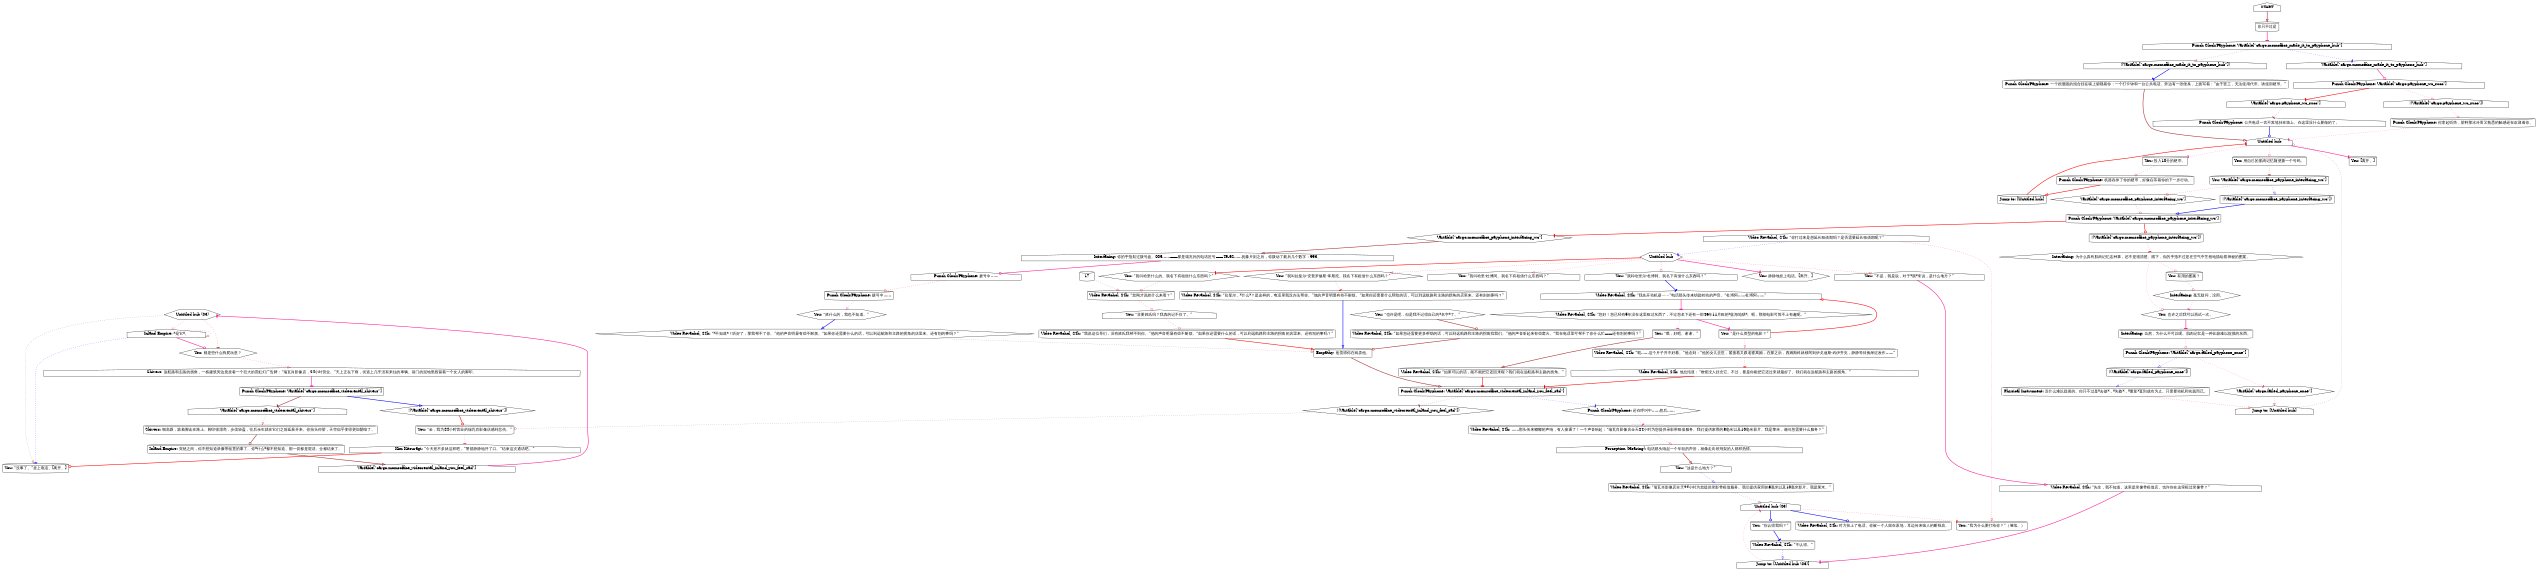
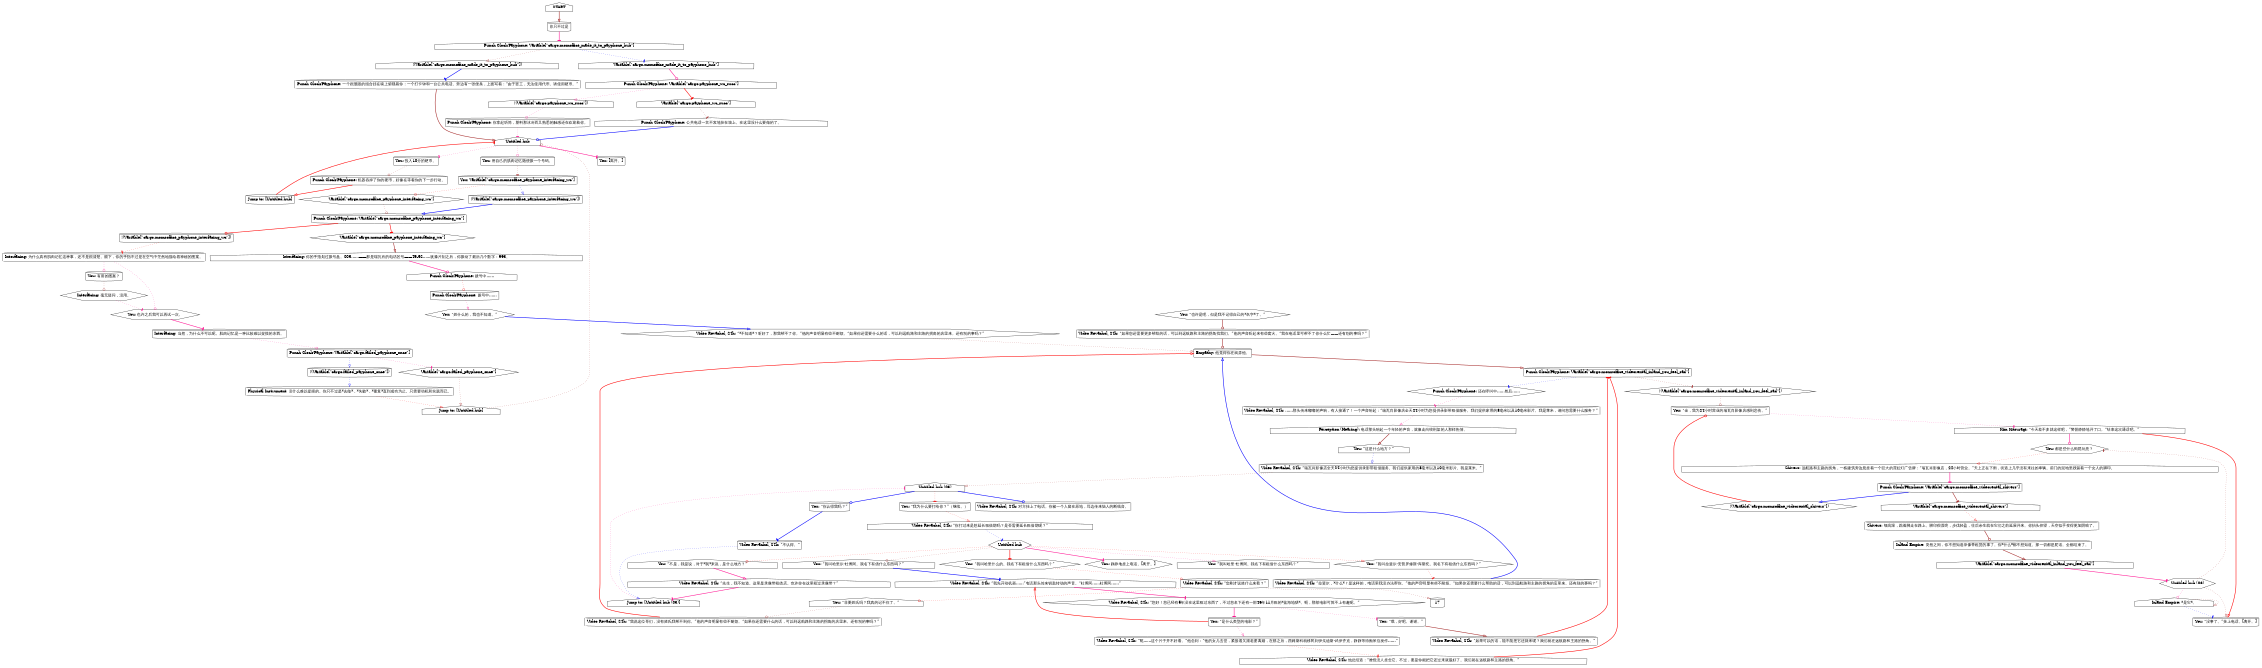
(2151, 257) -> (104, 257)
(1105, 285) -> (1347, 589)
(190, 343) -> (2070, 438)
(1992, 346) -> (957, 516)
(226, 460) -> (2236, 489)
